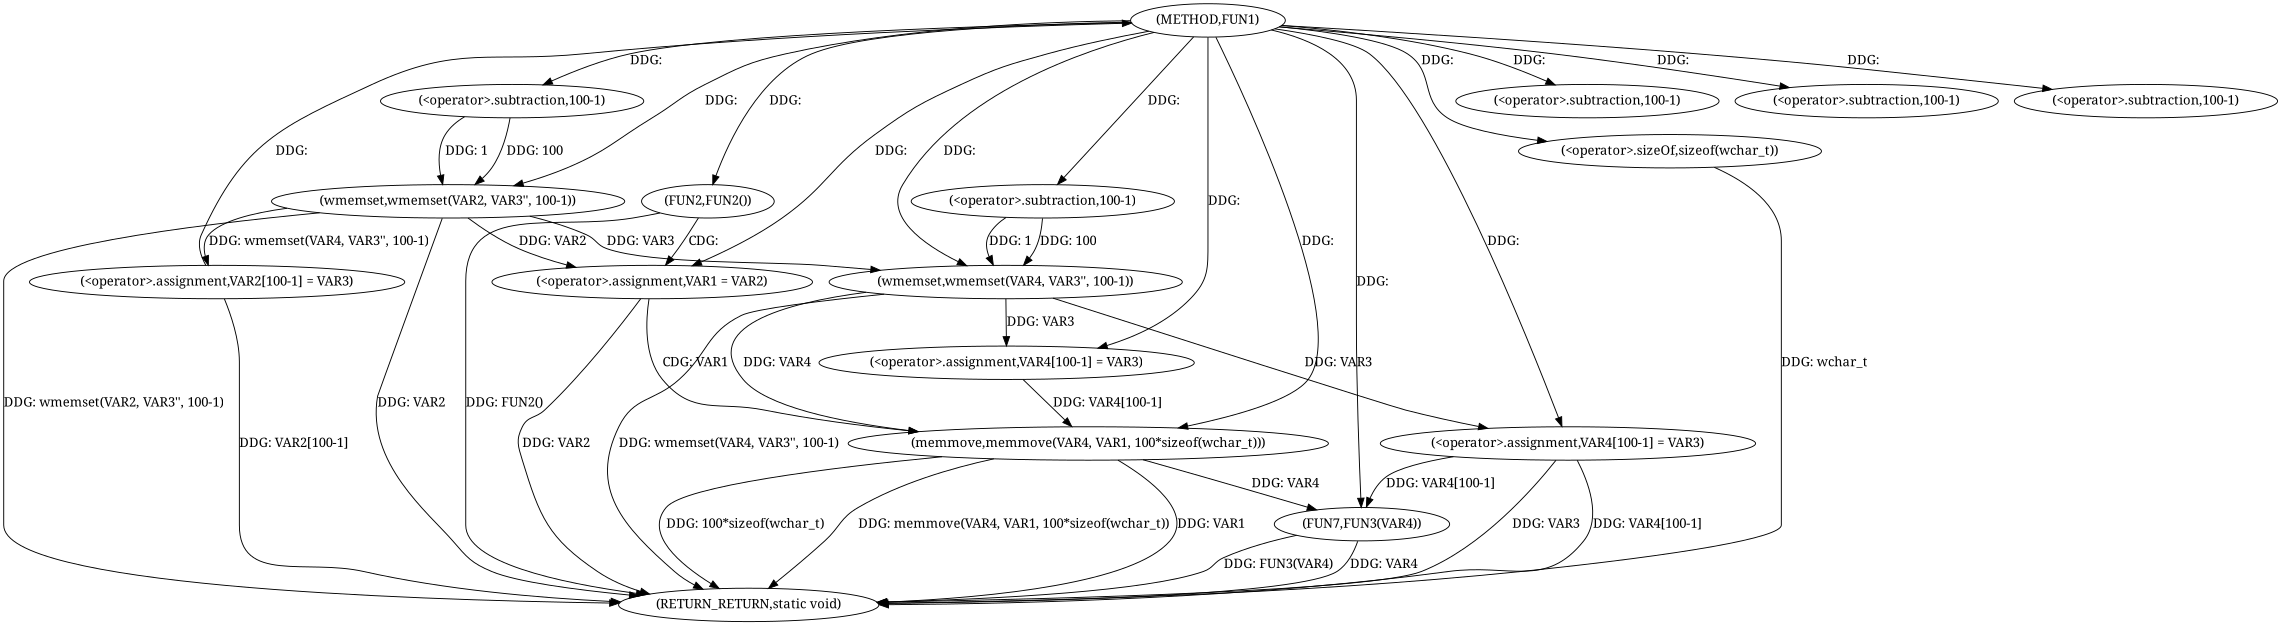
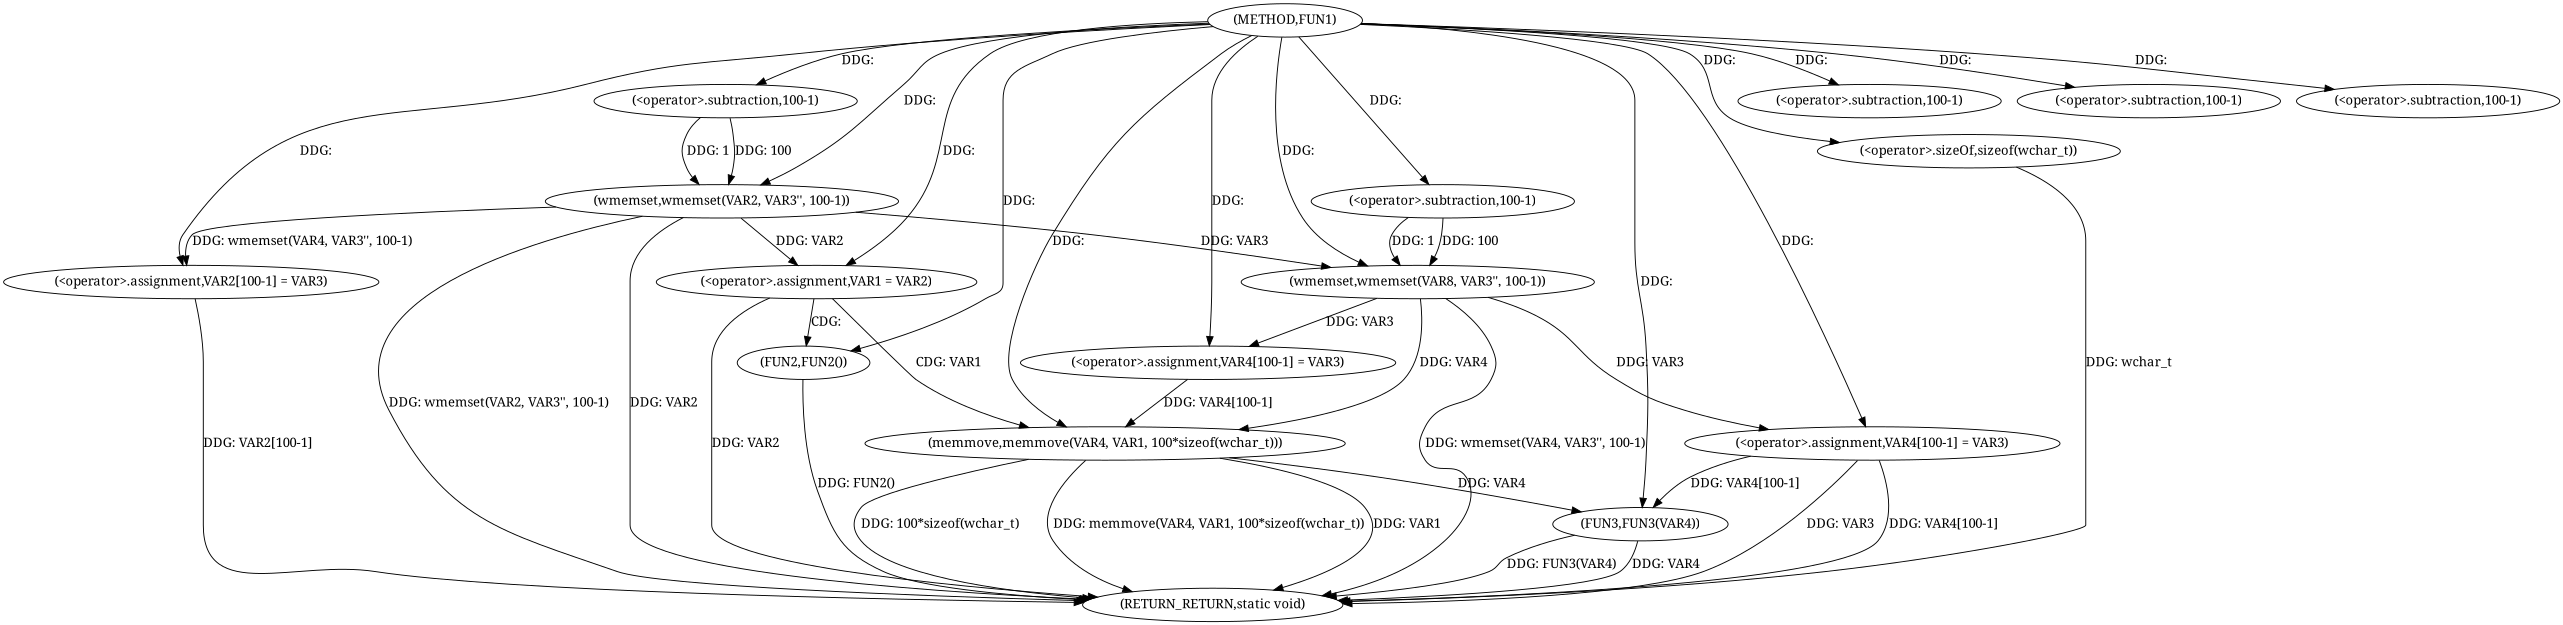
(612, 51) -> (663, 68)
(685, 238) -> (811, 318)
(1006, 282) -> (1418, 282)
(1362, 524) -> (1640, 524)
